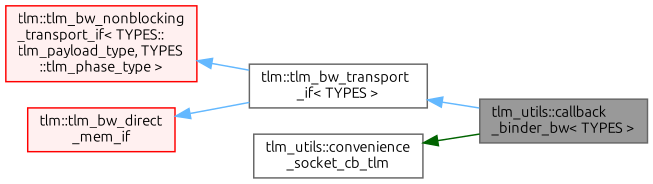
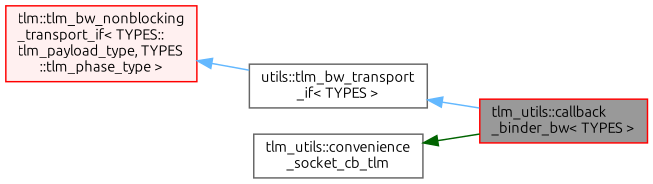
(338, 86) -> (338, 86)
(564, 121) -> (564, 121)
(101, 130) -> none
